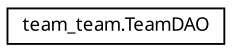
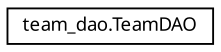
(116, 26) -> (110, 26)
